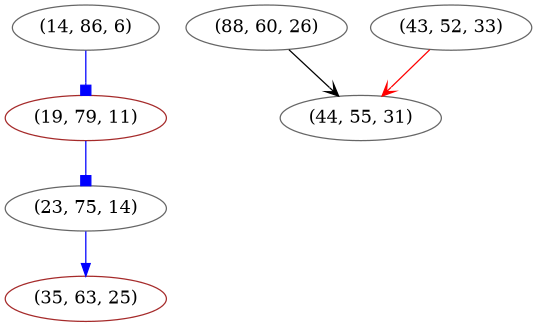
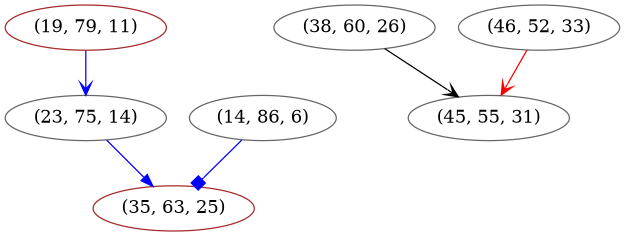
(267, 28) -> (354, 28)
(451, 28) -> (539, 28)
(86, 67) -> (223, 159)
(361, 118) -> (489, 118)
(86, 157) -> (86, 67)
